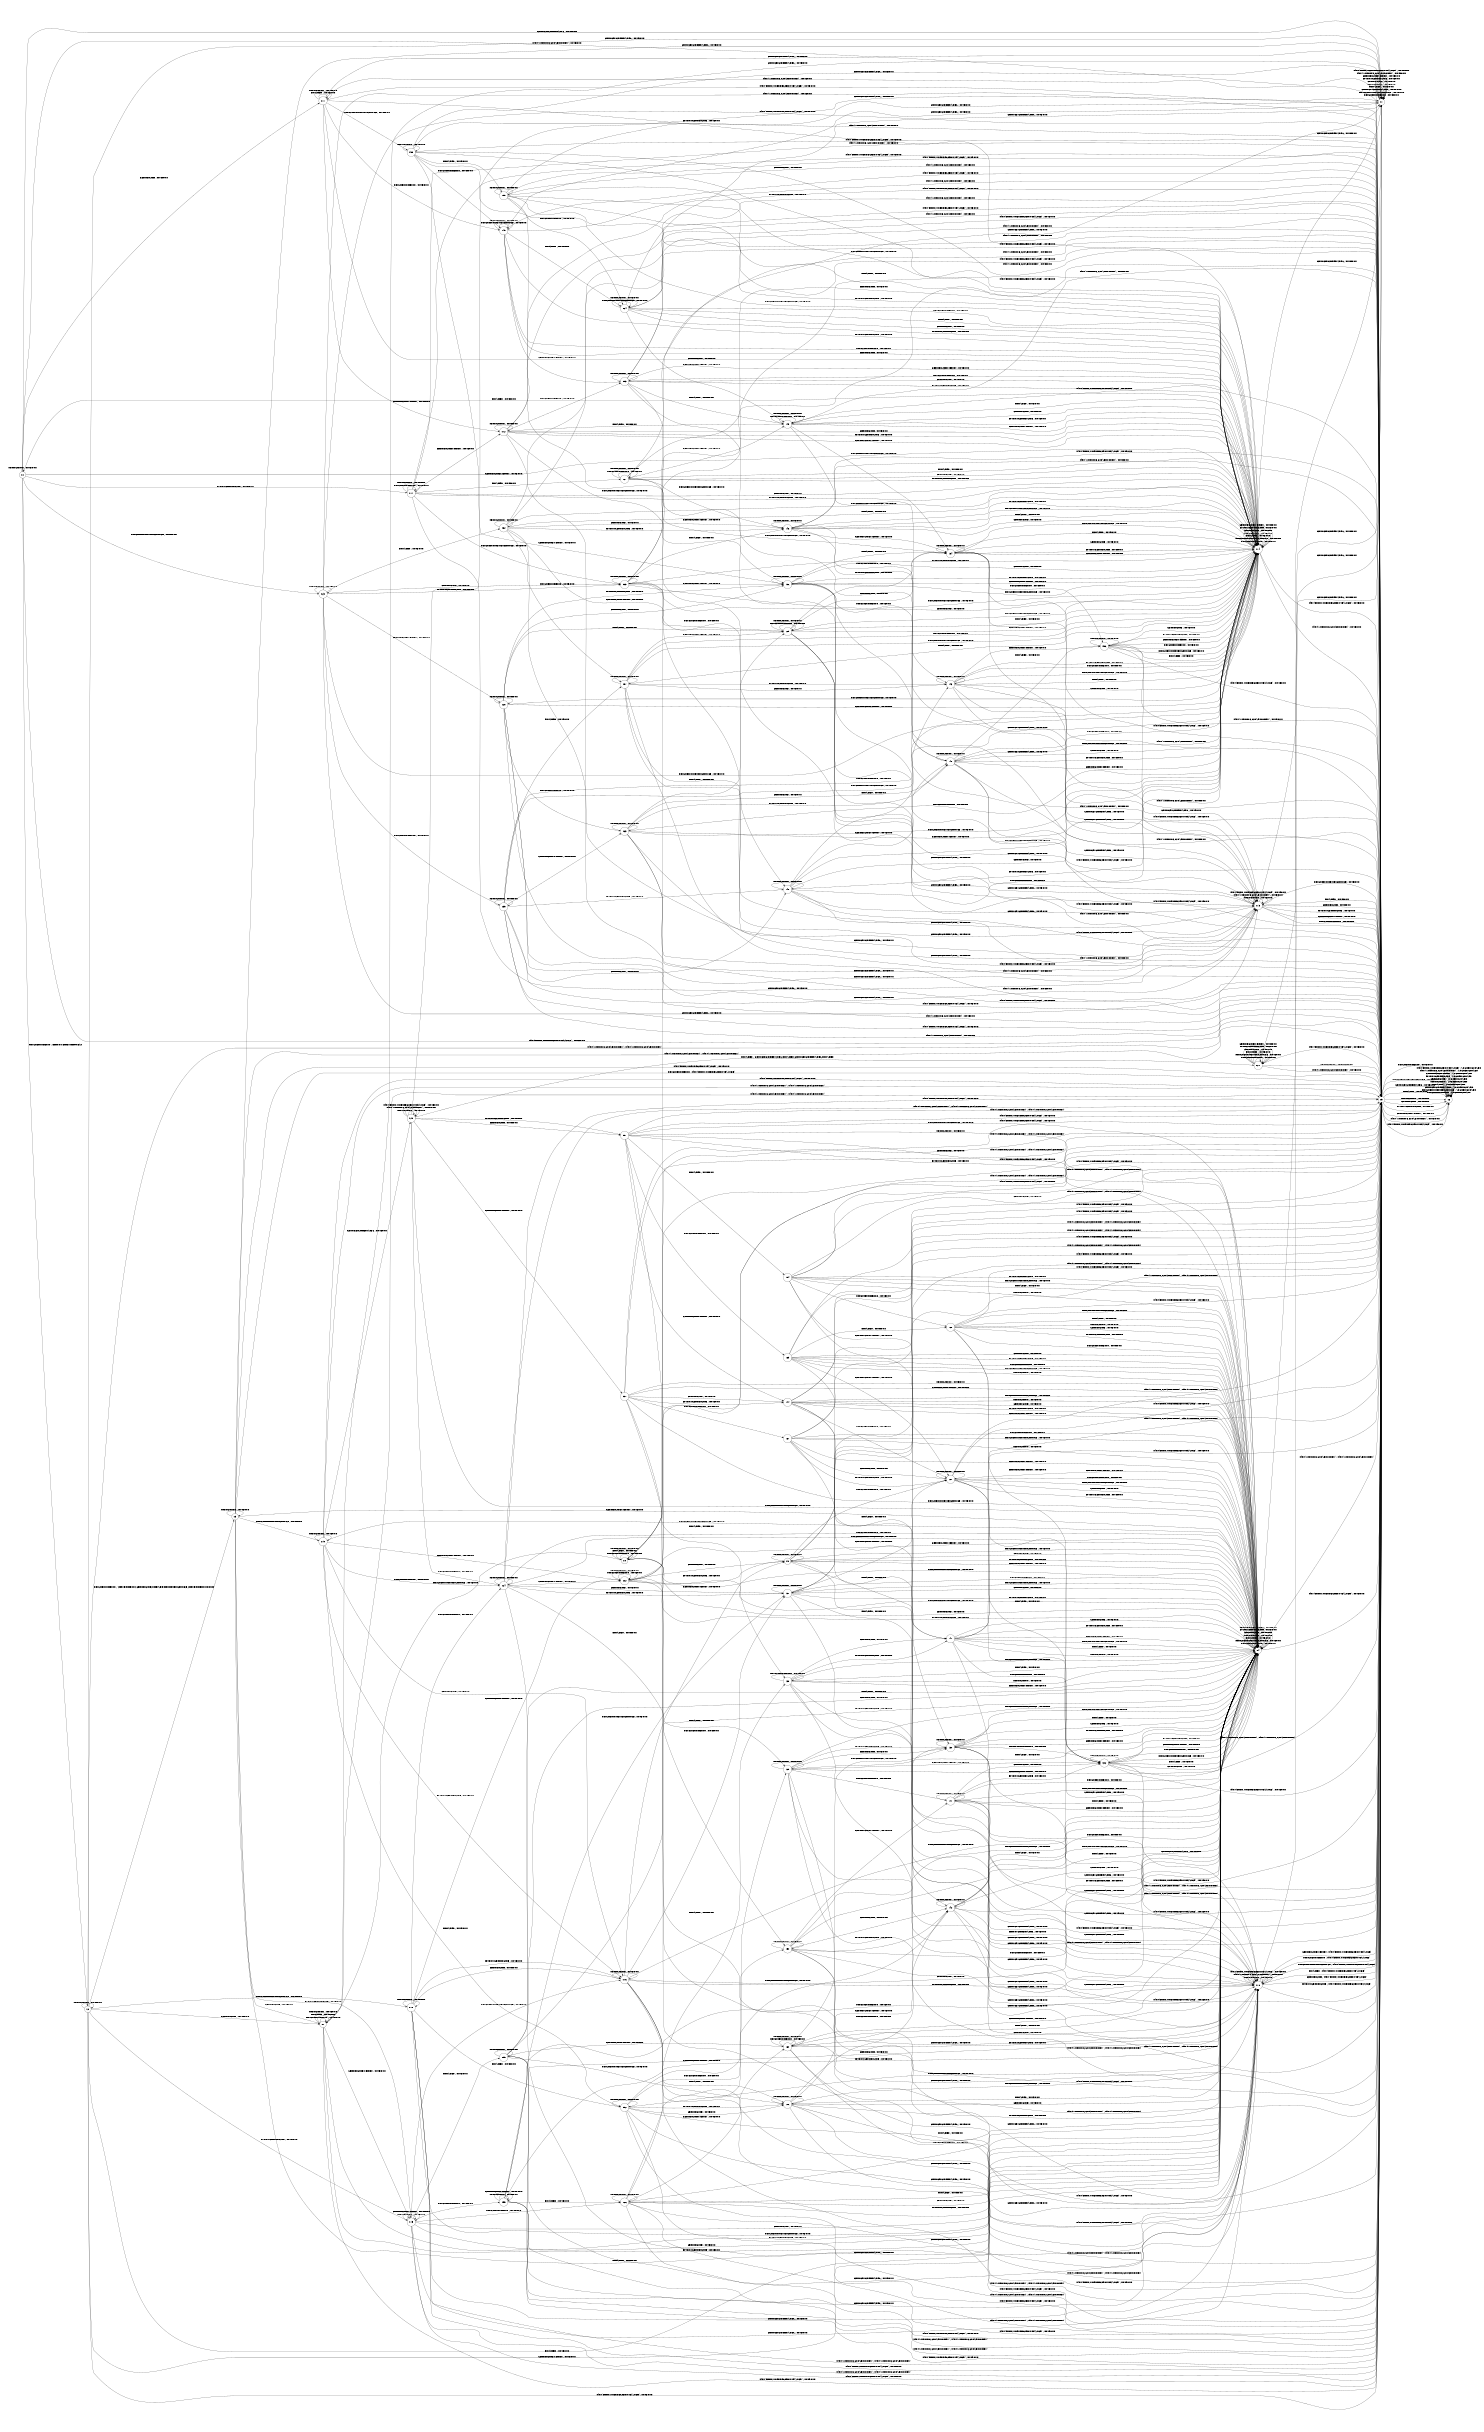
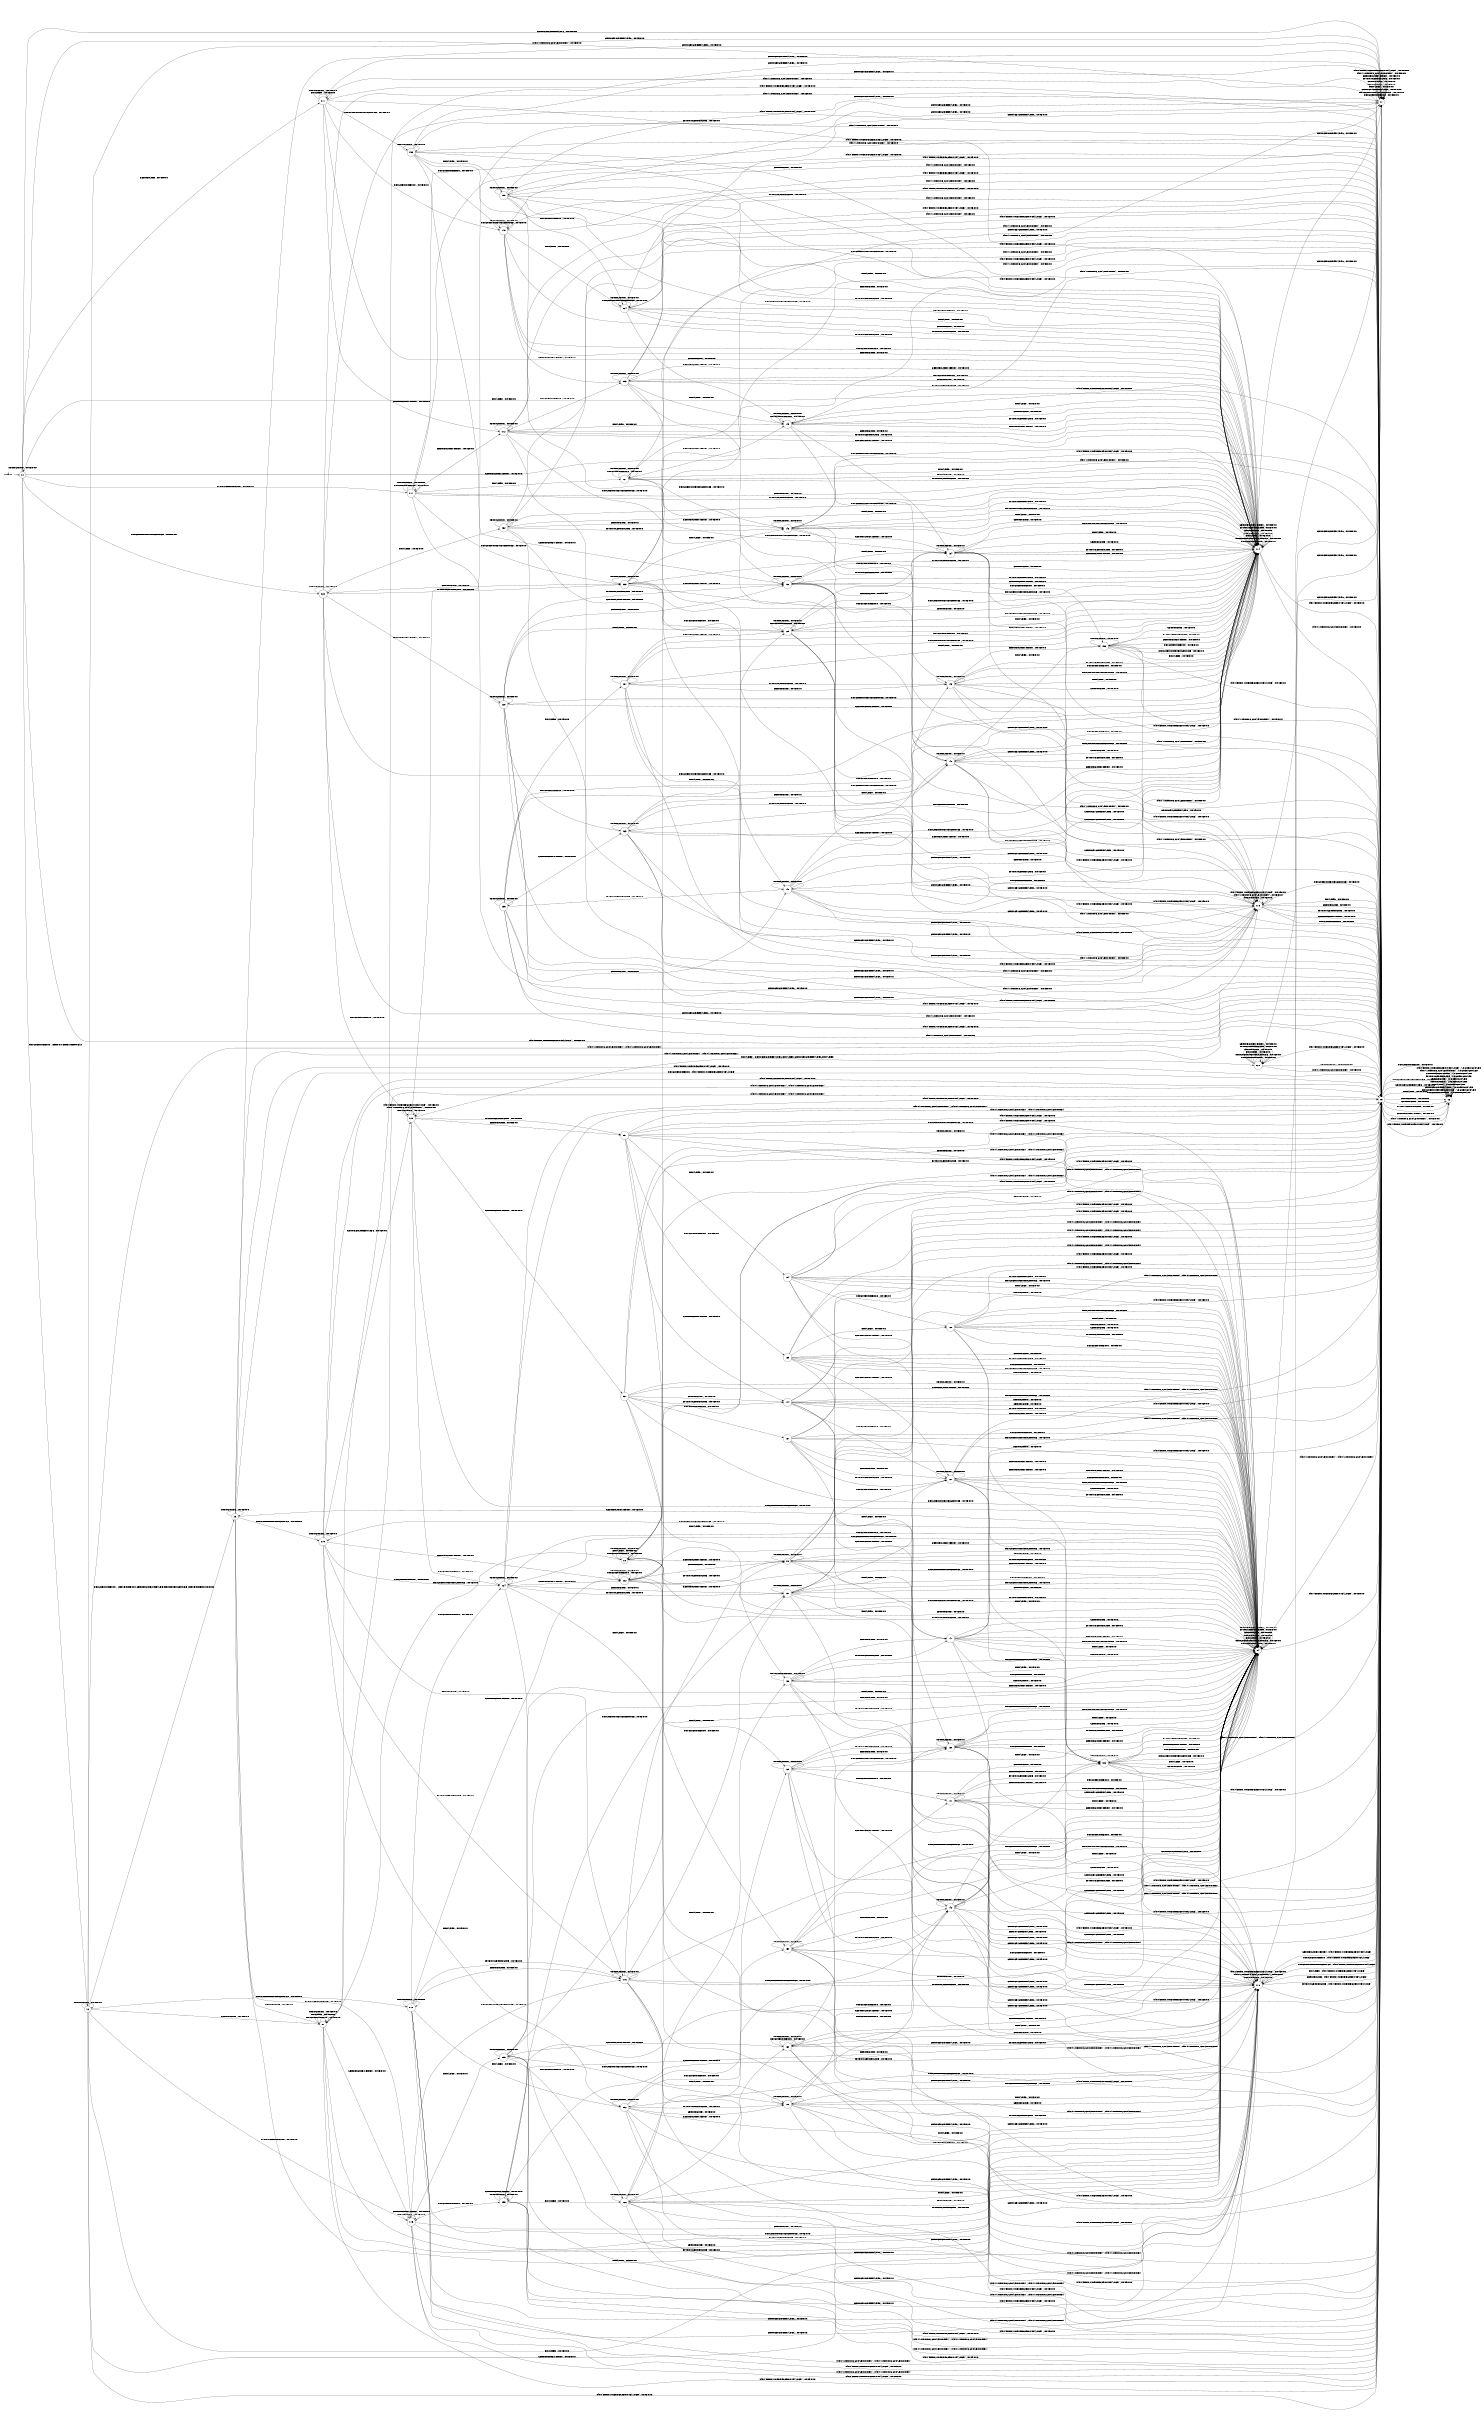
none -> (8, 475)
(548, 616) -> none
(350, 786) -> (331, 866)
none -> (705, 1561)
(1027, 1746) -> (1027, 1746)
(945, 1764) -> (1017, 1822)
(979, 2173) -> none
(517, 2212) -> (574, 2119)
